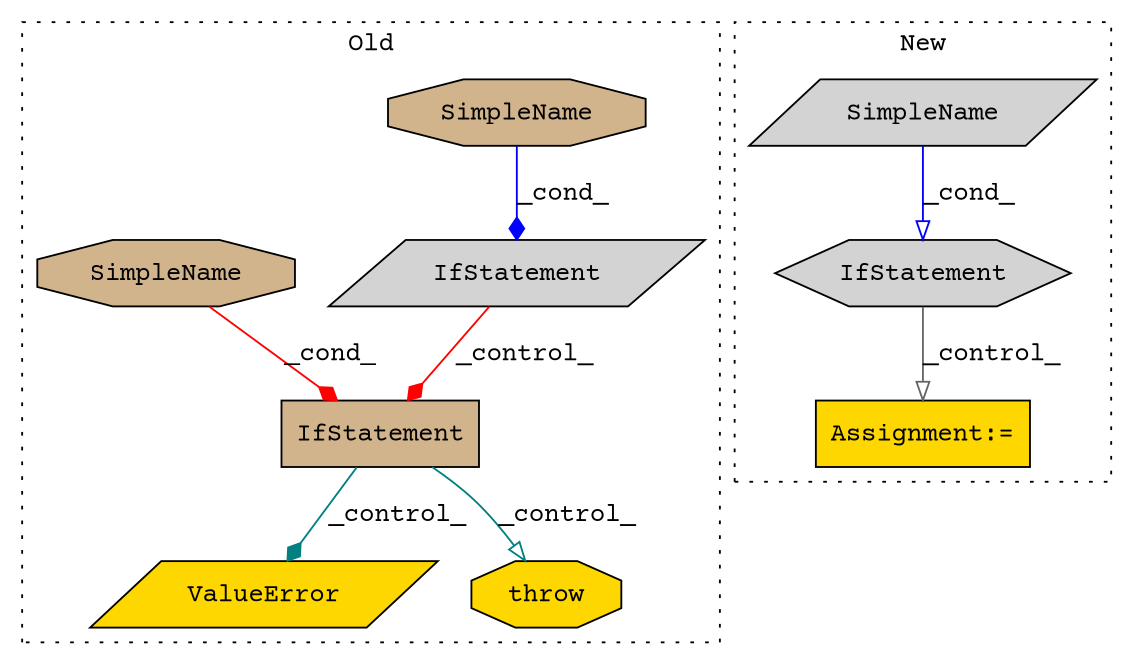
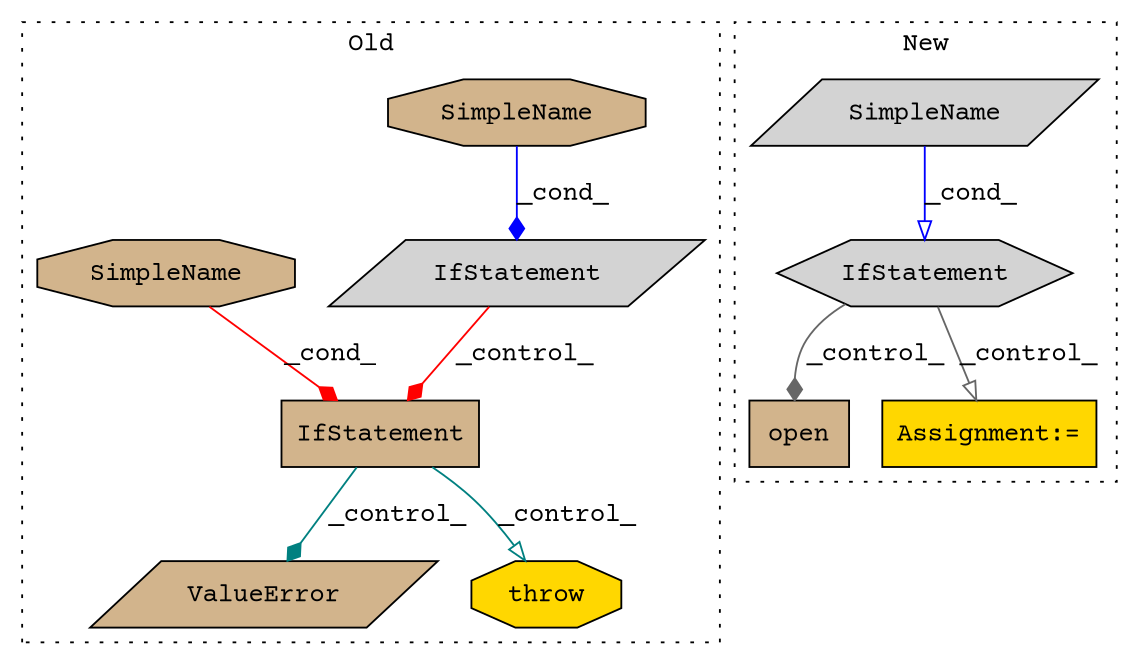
none -> (799, 434)
(264, 594) -> (264, 594)
